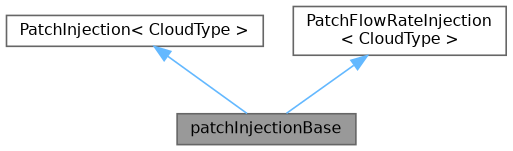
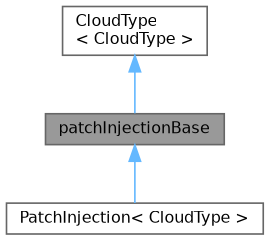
(400, 31) -> (135, 31)
(207, 85) -> (135, 182)
